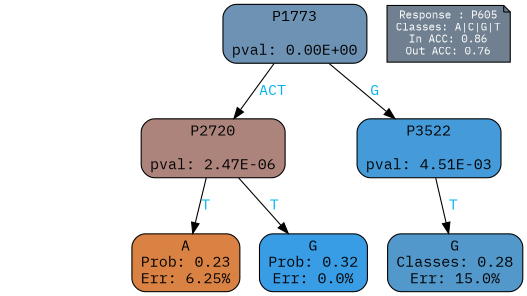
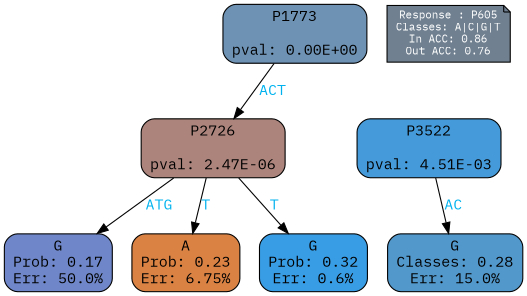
(358, 87) -> none
(213, 148) -> (213, 148)
(454, 206) -> (454, 206)
none -> (58, 263)
(186, 263) -> (186, 263)
(313, 263) -> (313, 263)
